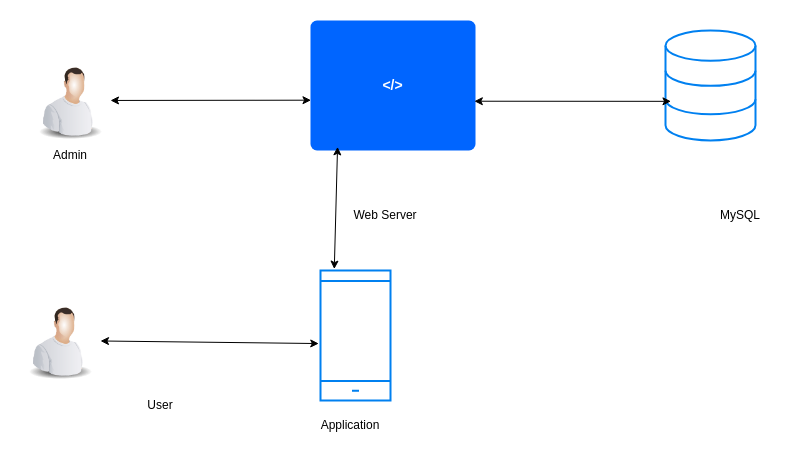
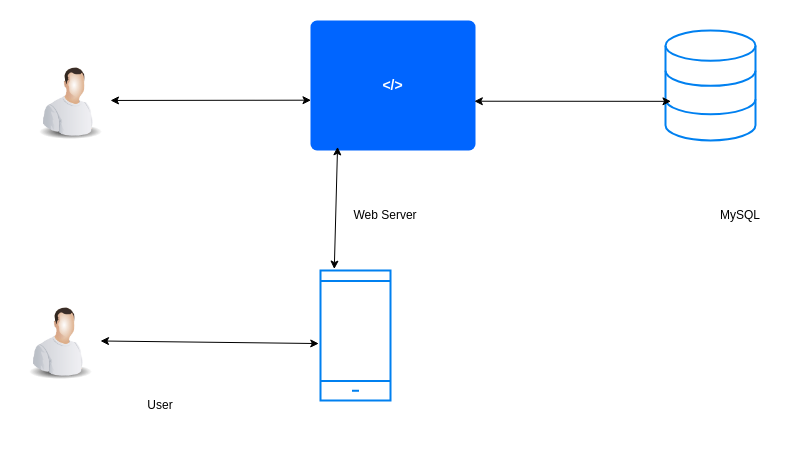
(71, 156) -> none
(351, 426) -> none
